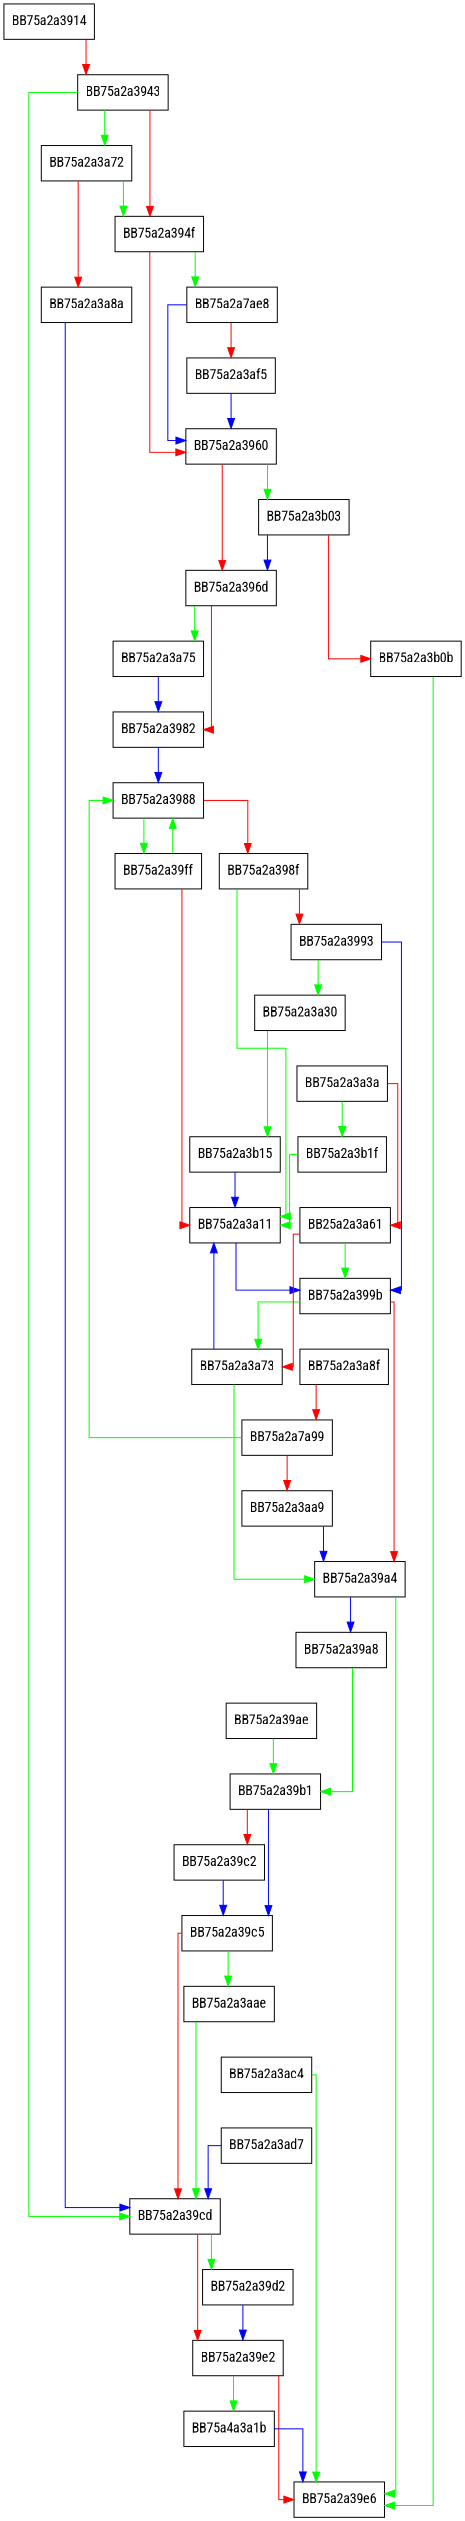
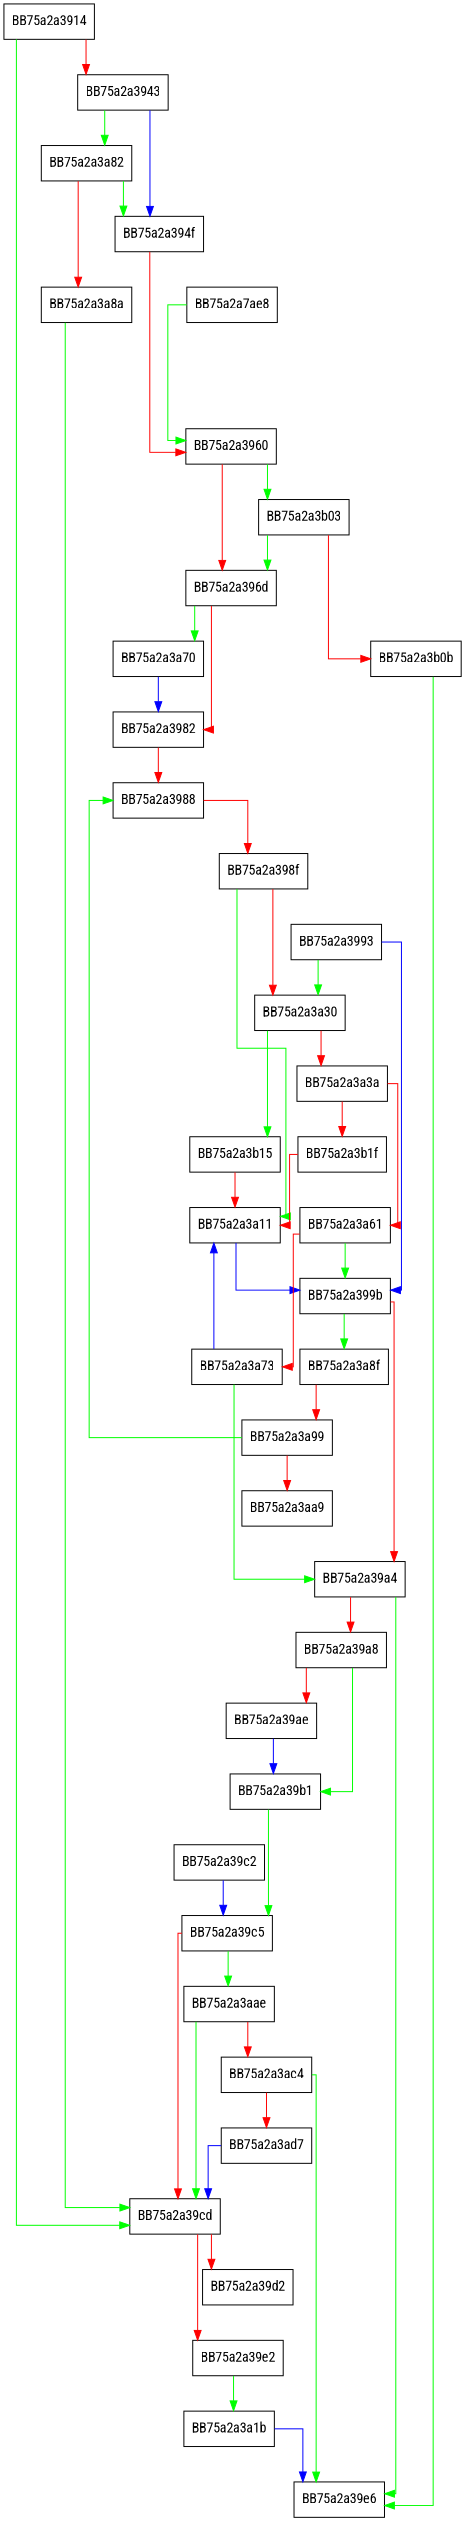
(150, 158) -> (150, 158)
(87, 163) -> (87, 163)
(195, 264) -> none
(168, 367) -> (168, 367)
(231, 376) -> none
(267, 548) -> (267, 548)
(158, 659) -> (158, 659)
(158, 760) -> (158, 760)
(158, 871) -> none
(299, 902) -> (273, 937)
none -> (321, 1043)
(342, 1114) -> (342, 1114)
(29, 1176) -> (16, 1184)
(235, 1185) -> (235, 1185)
(290, 1186) -> (290, 1186)
(345, 1225) -> (345, 1225)
(65, 1292) -> (65, 1292)
(260, 1302) -> (344, 1326)
(287, 1438) -> (287, 1438)
(324, 1539) -> none
(351, 1610) -> (351, 1610)
none -> (306, 1680)
(273, 1751) -> (273, 1751)
(247, 1822) -> none
(268, 1858) -> (268, 1858)
none -> (248, 2034)
none -> (266, 2105)
(211, 2247) -> (211, 2247)
(243, 2318) -> none
(229, 2429) -> (229, 2429)
(279, 2440) -> none
